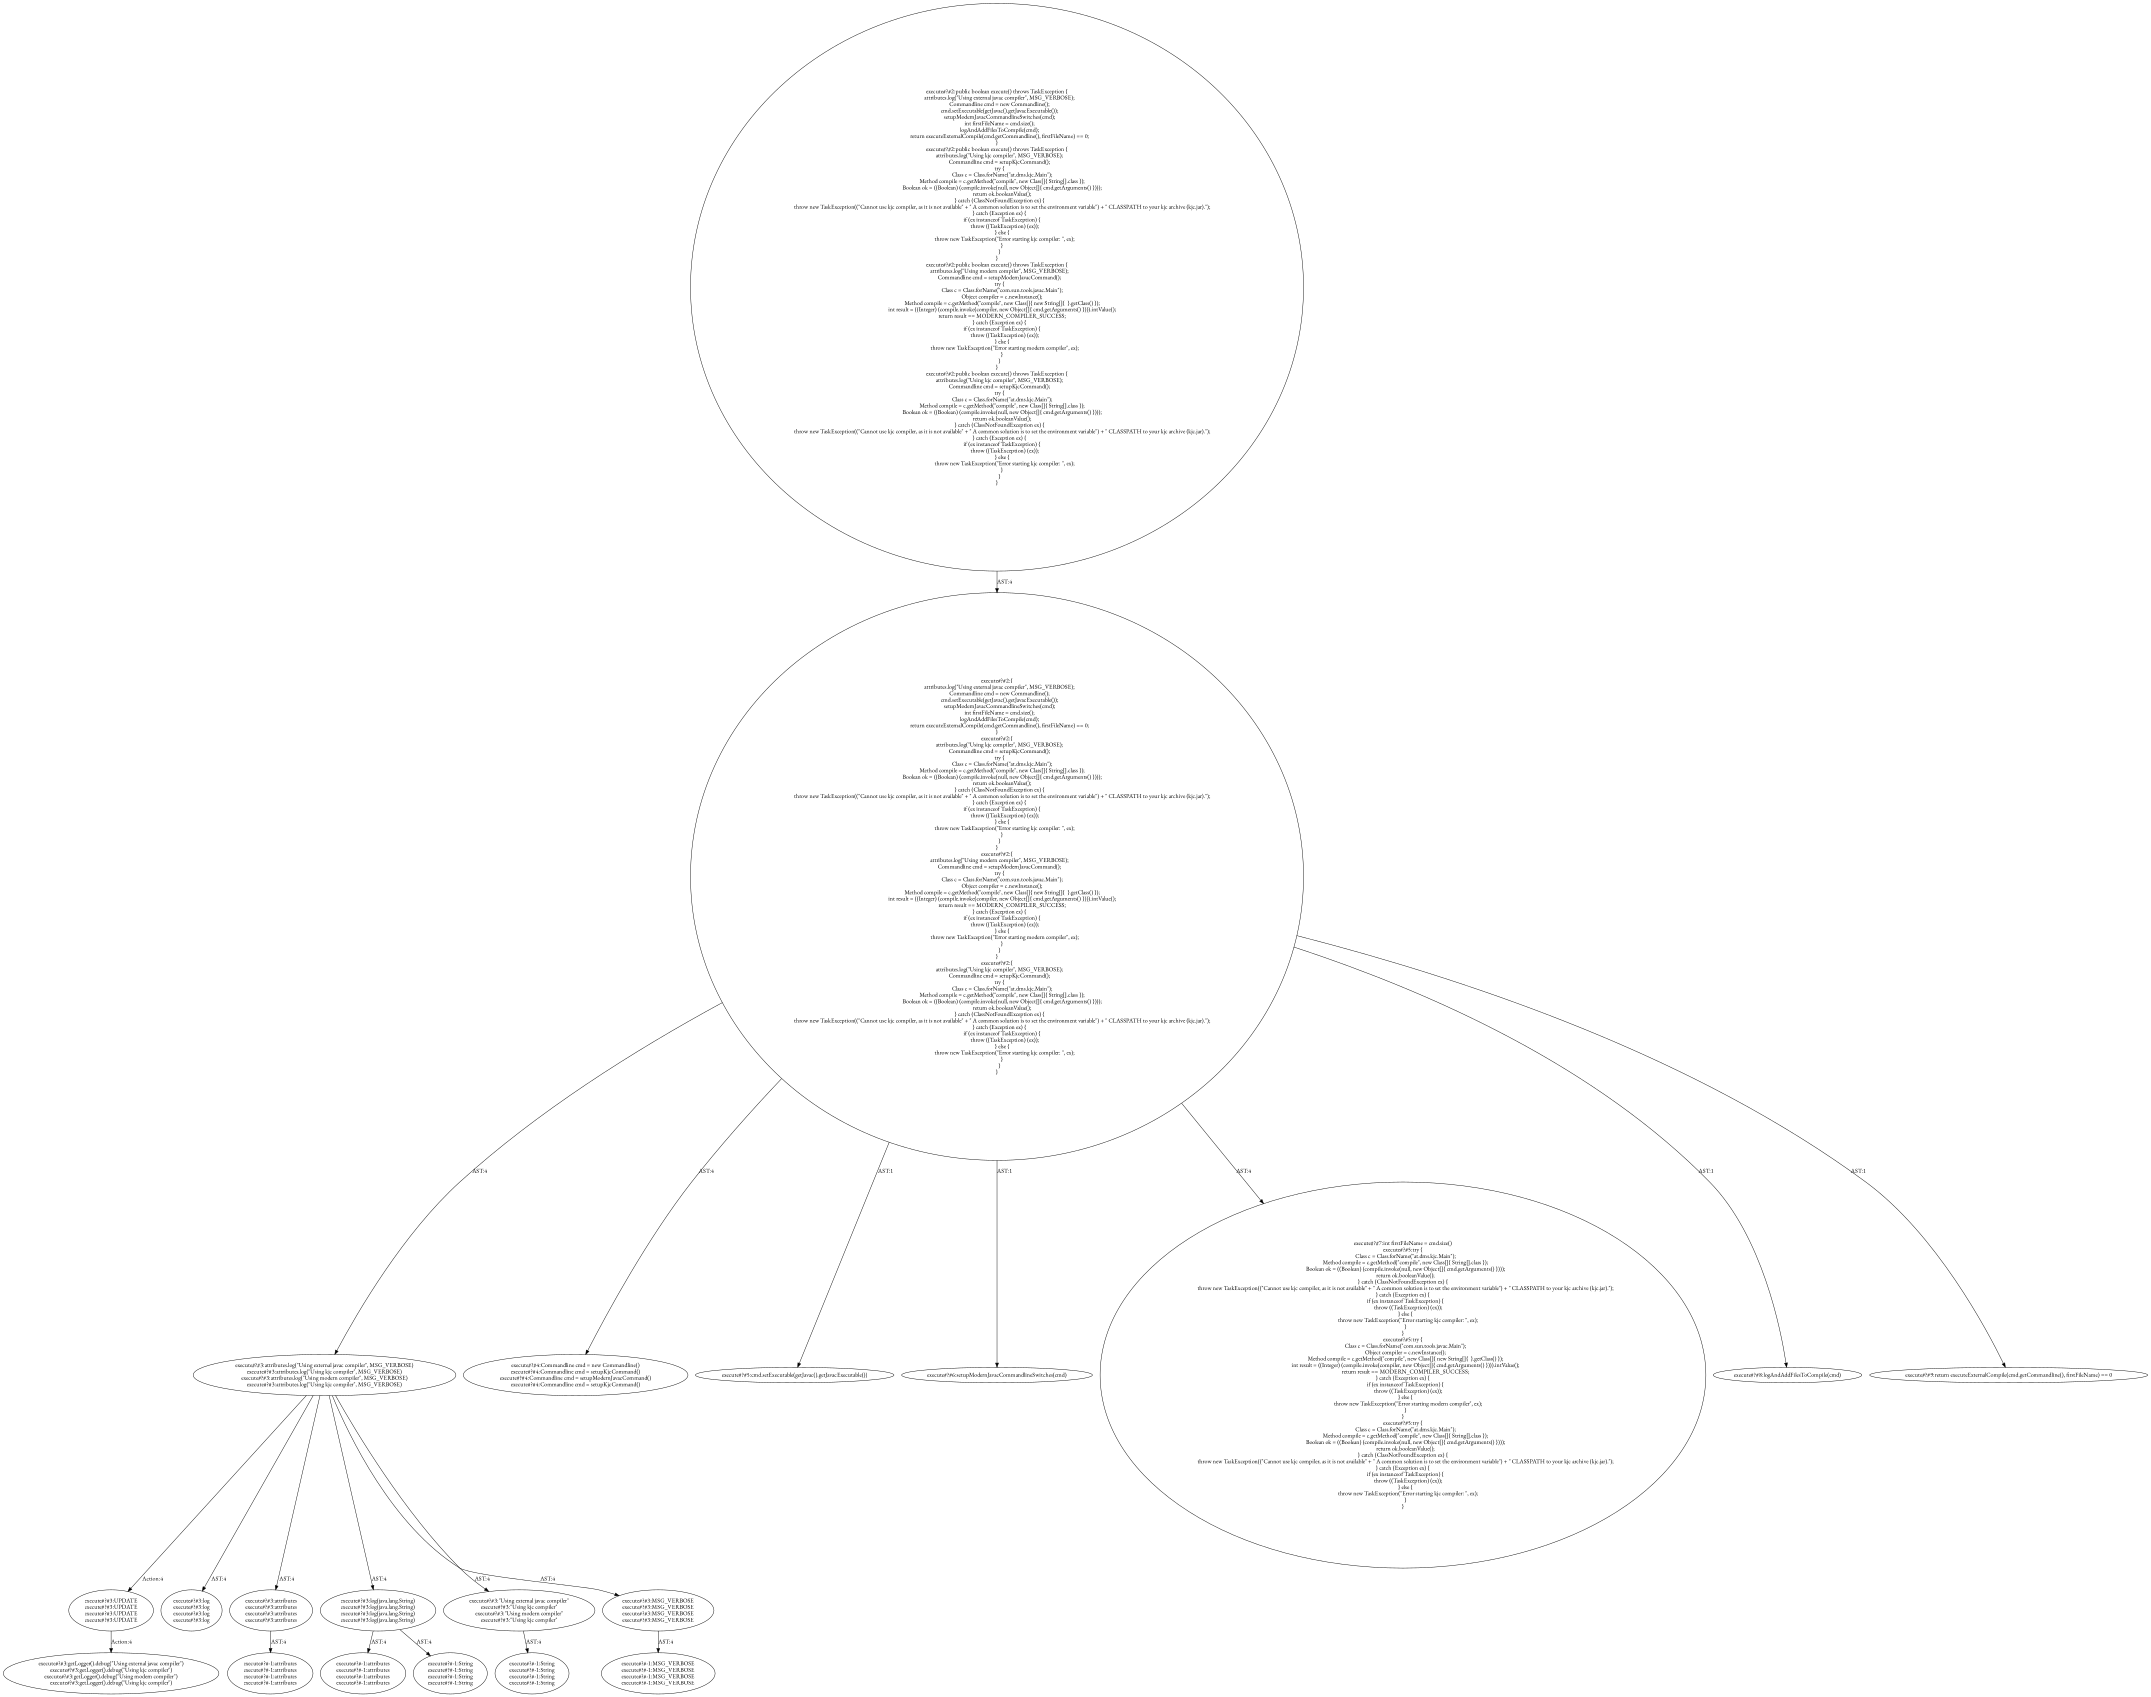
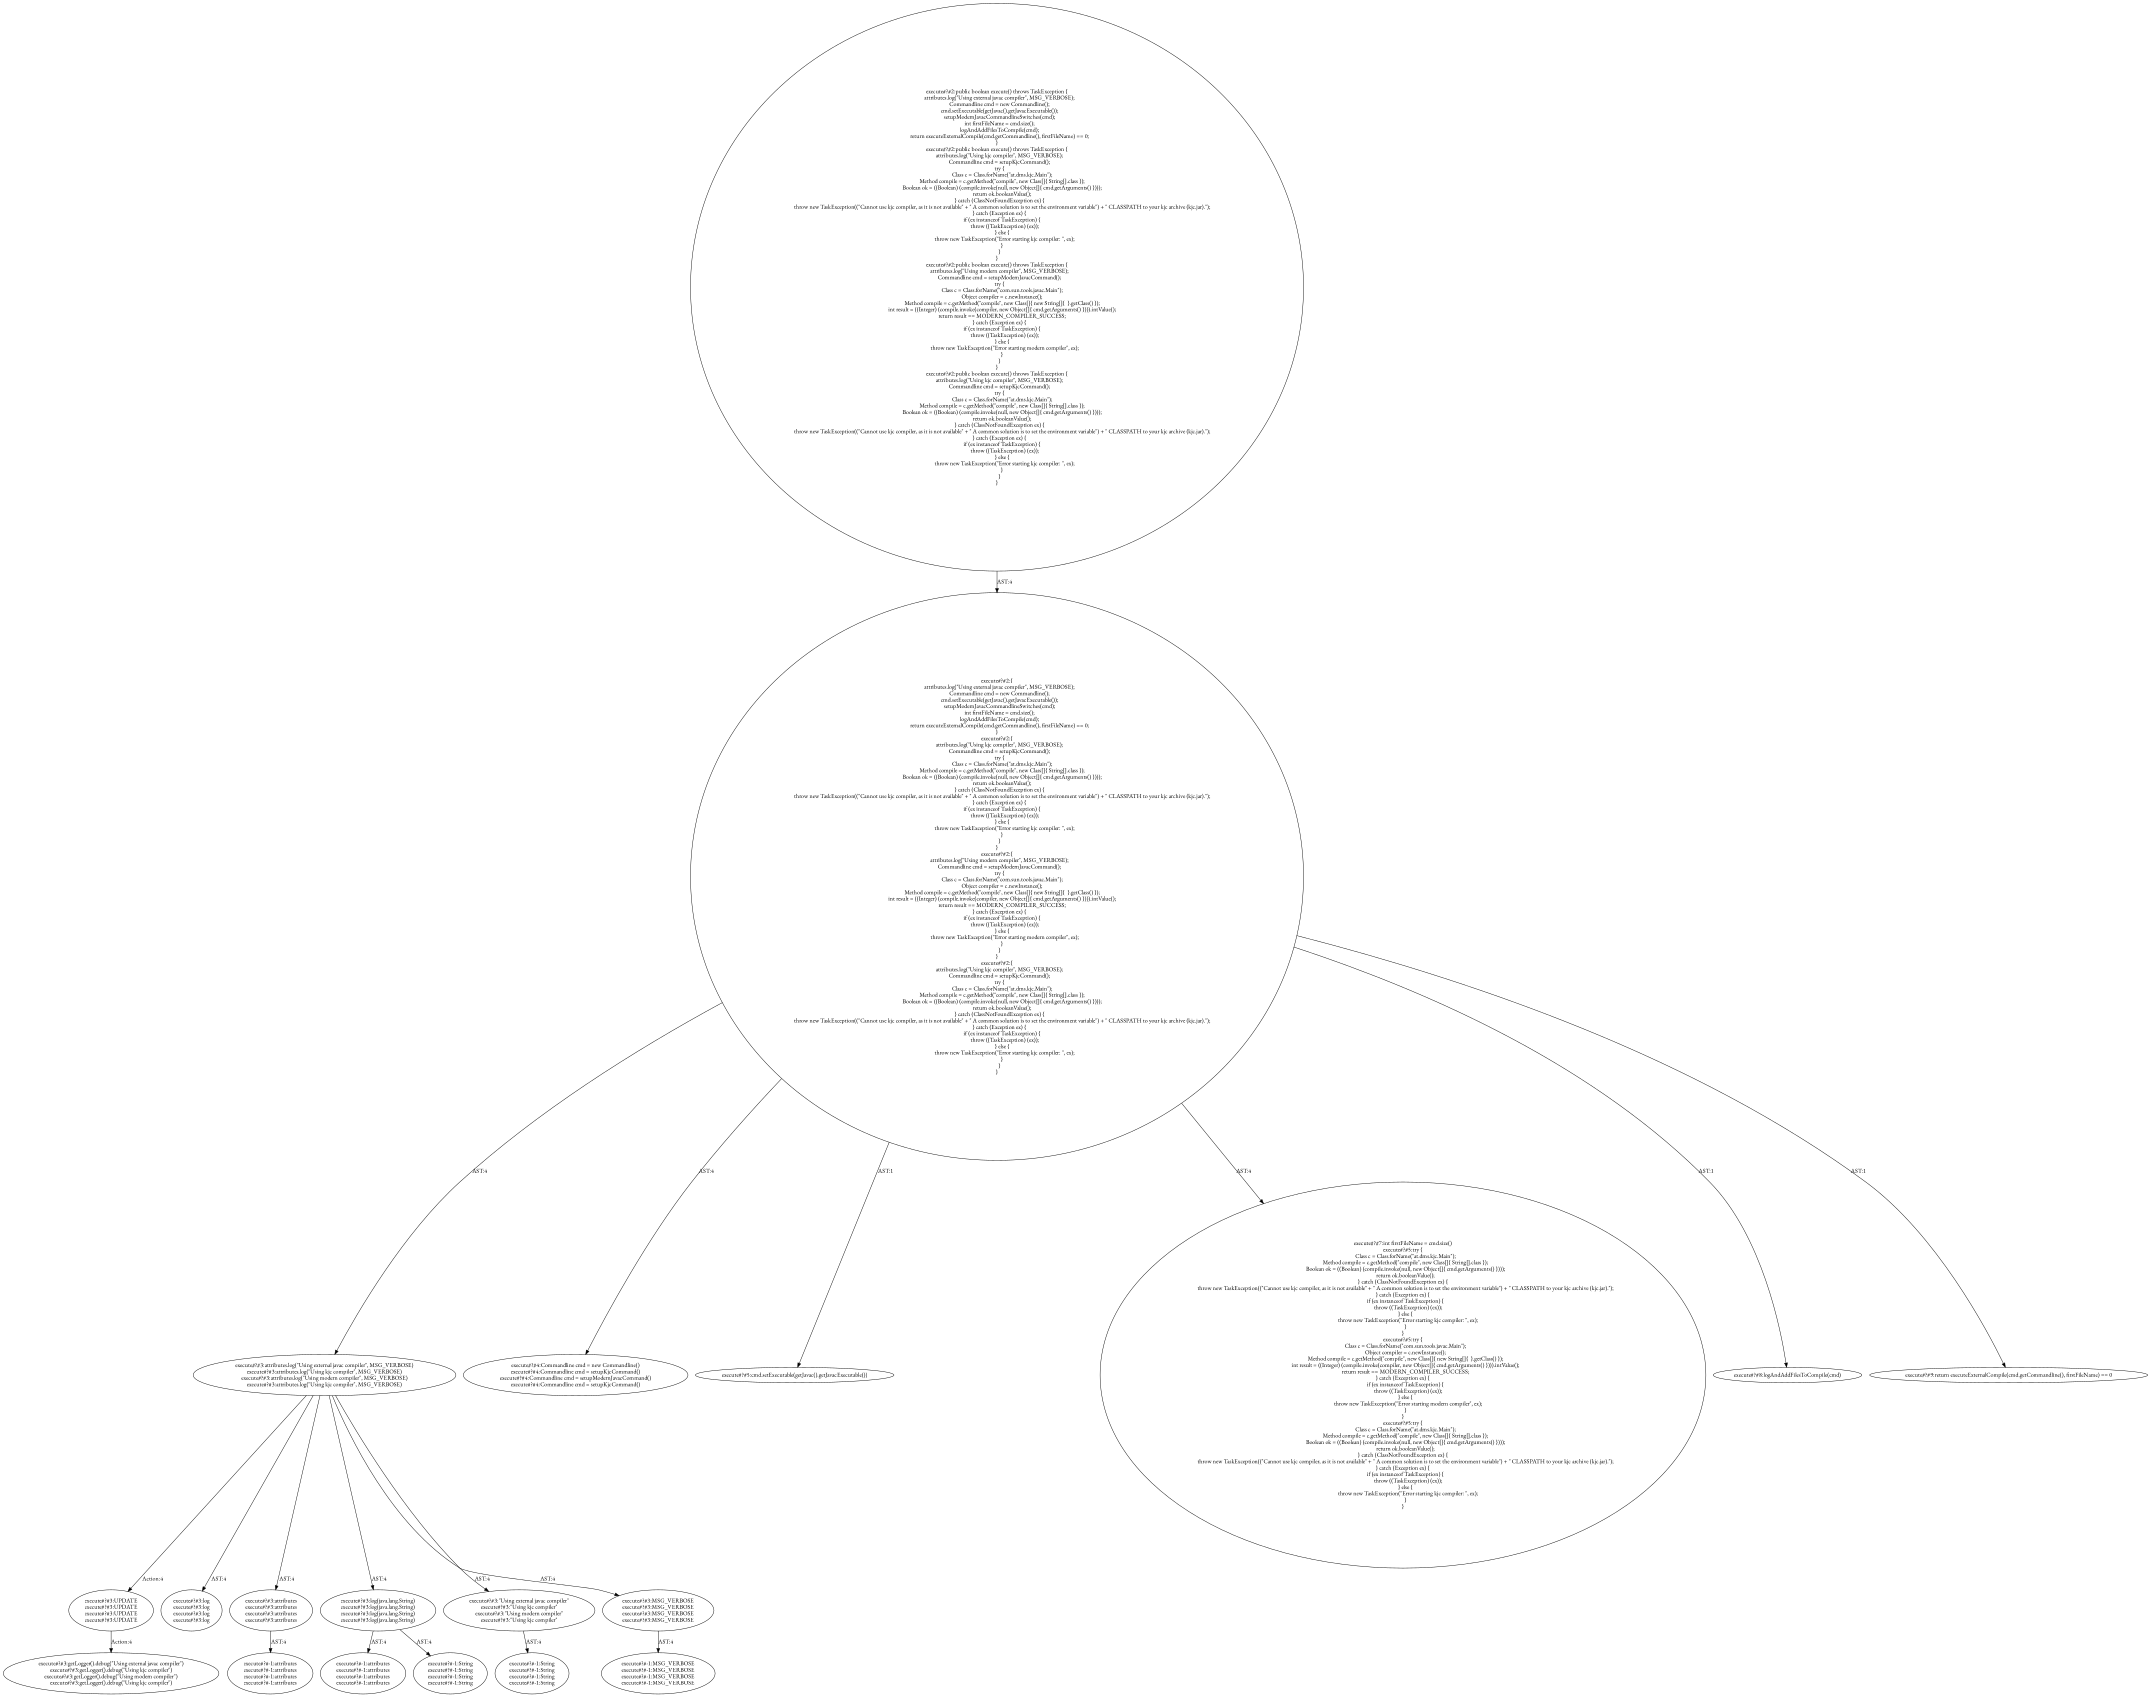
(997, 1375) -> none
